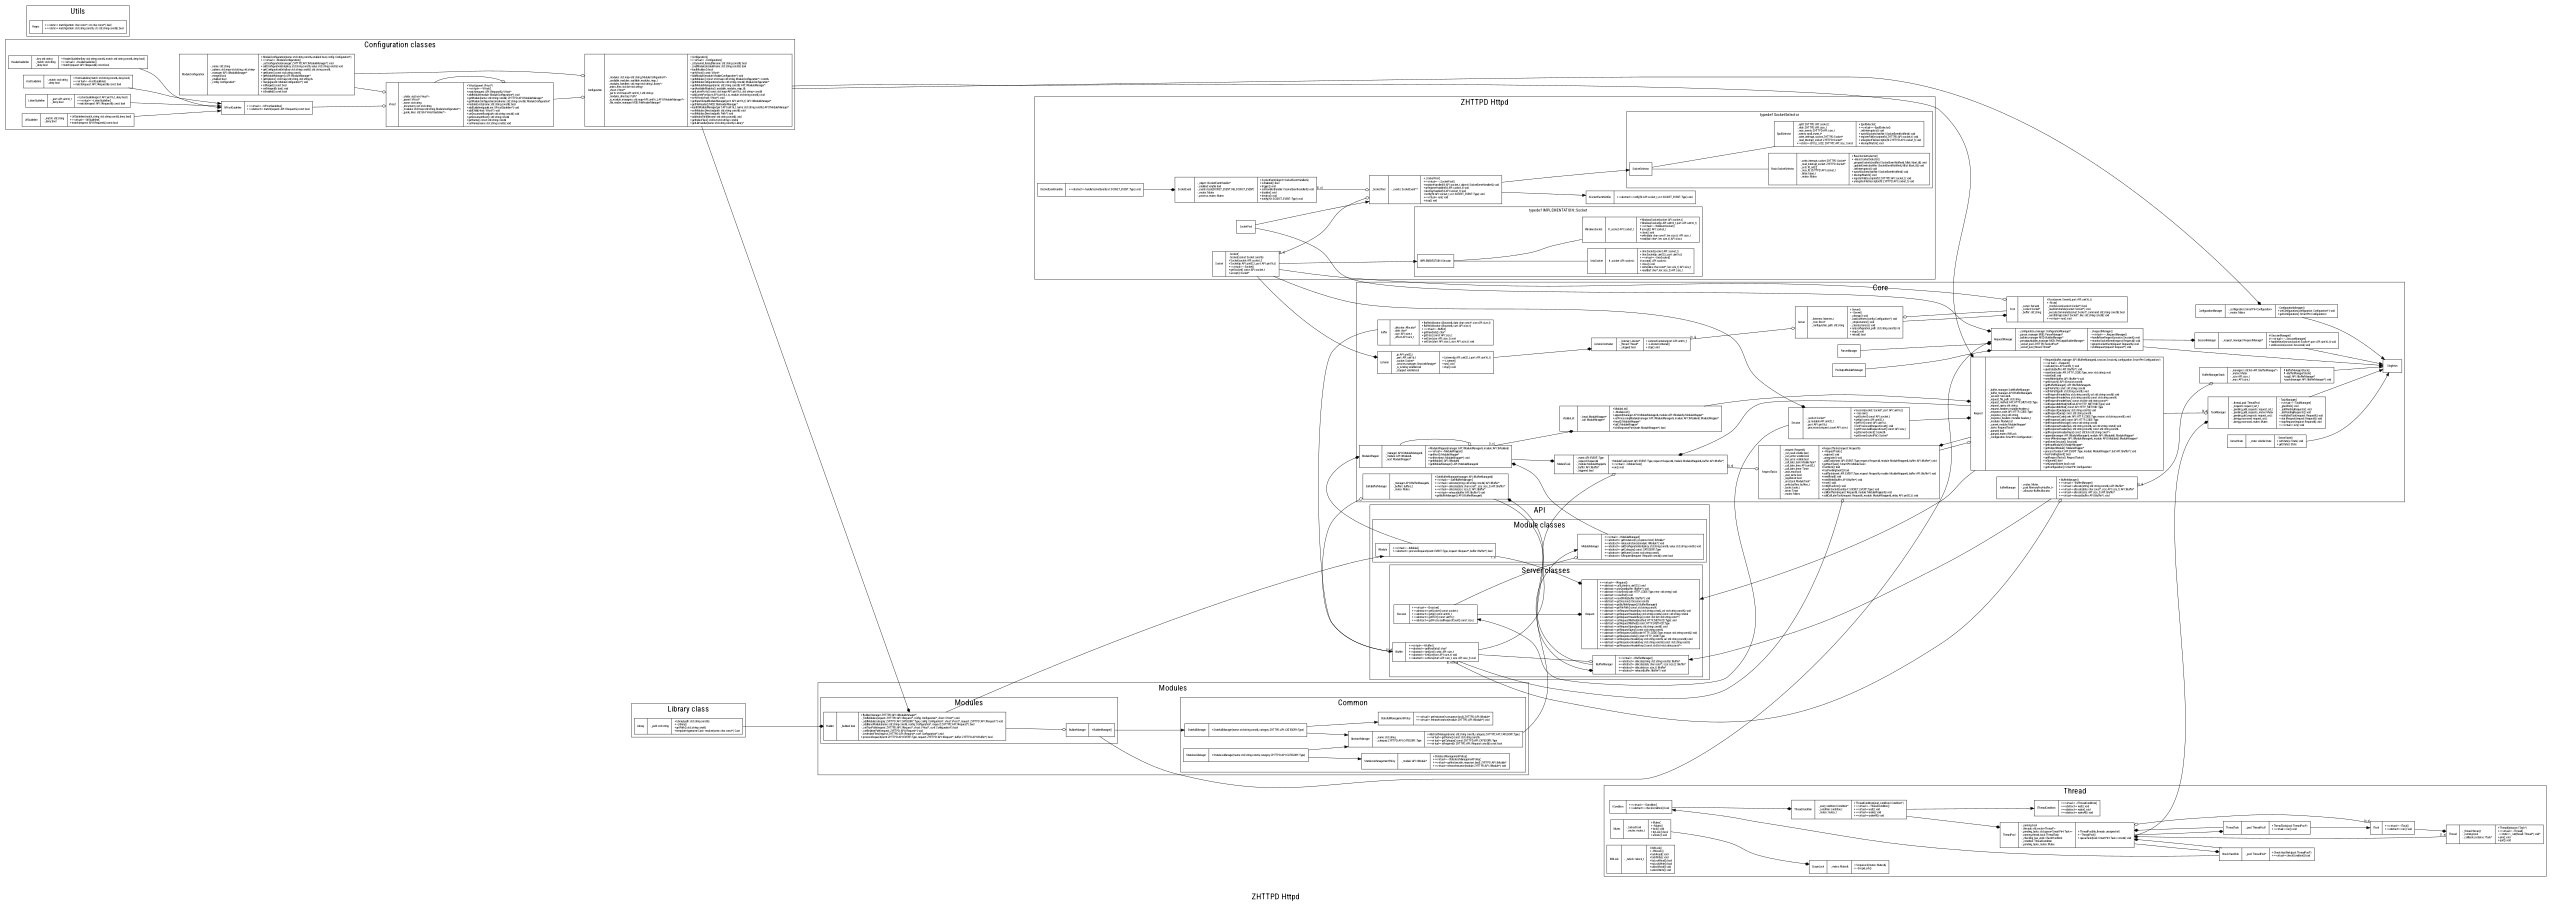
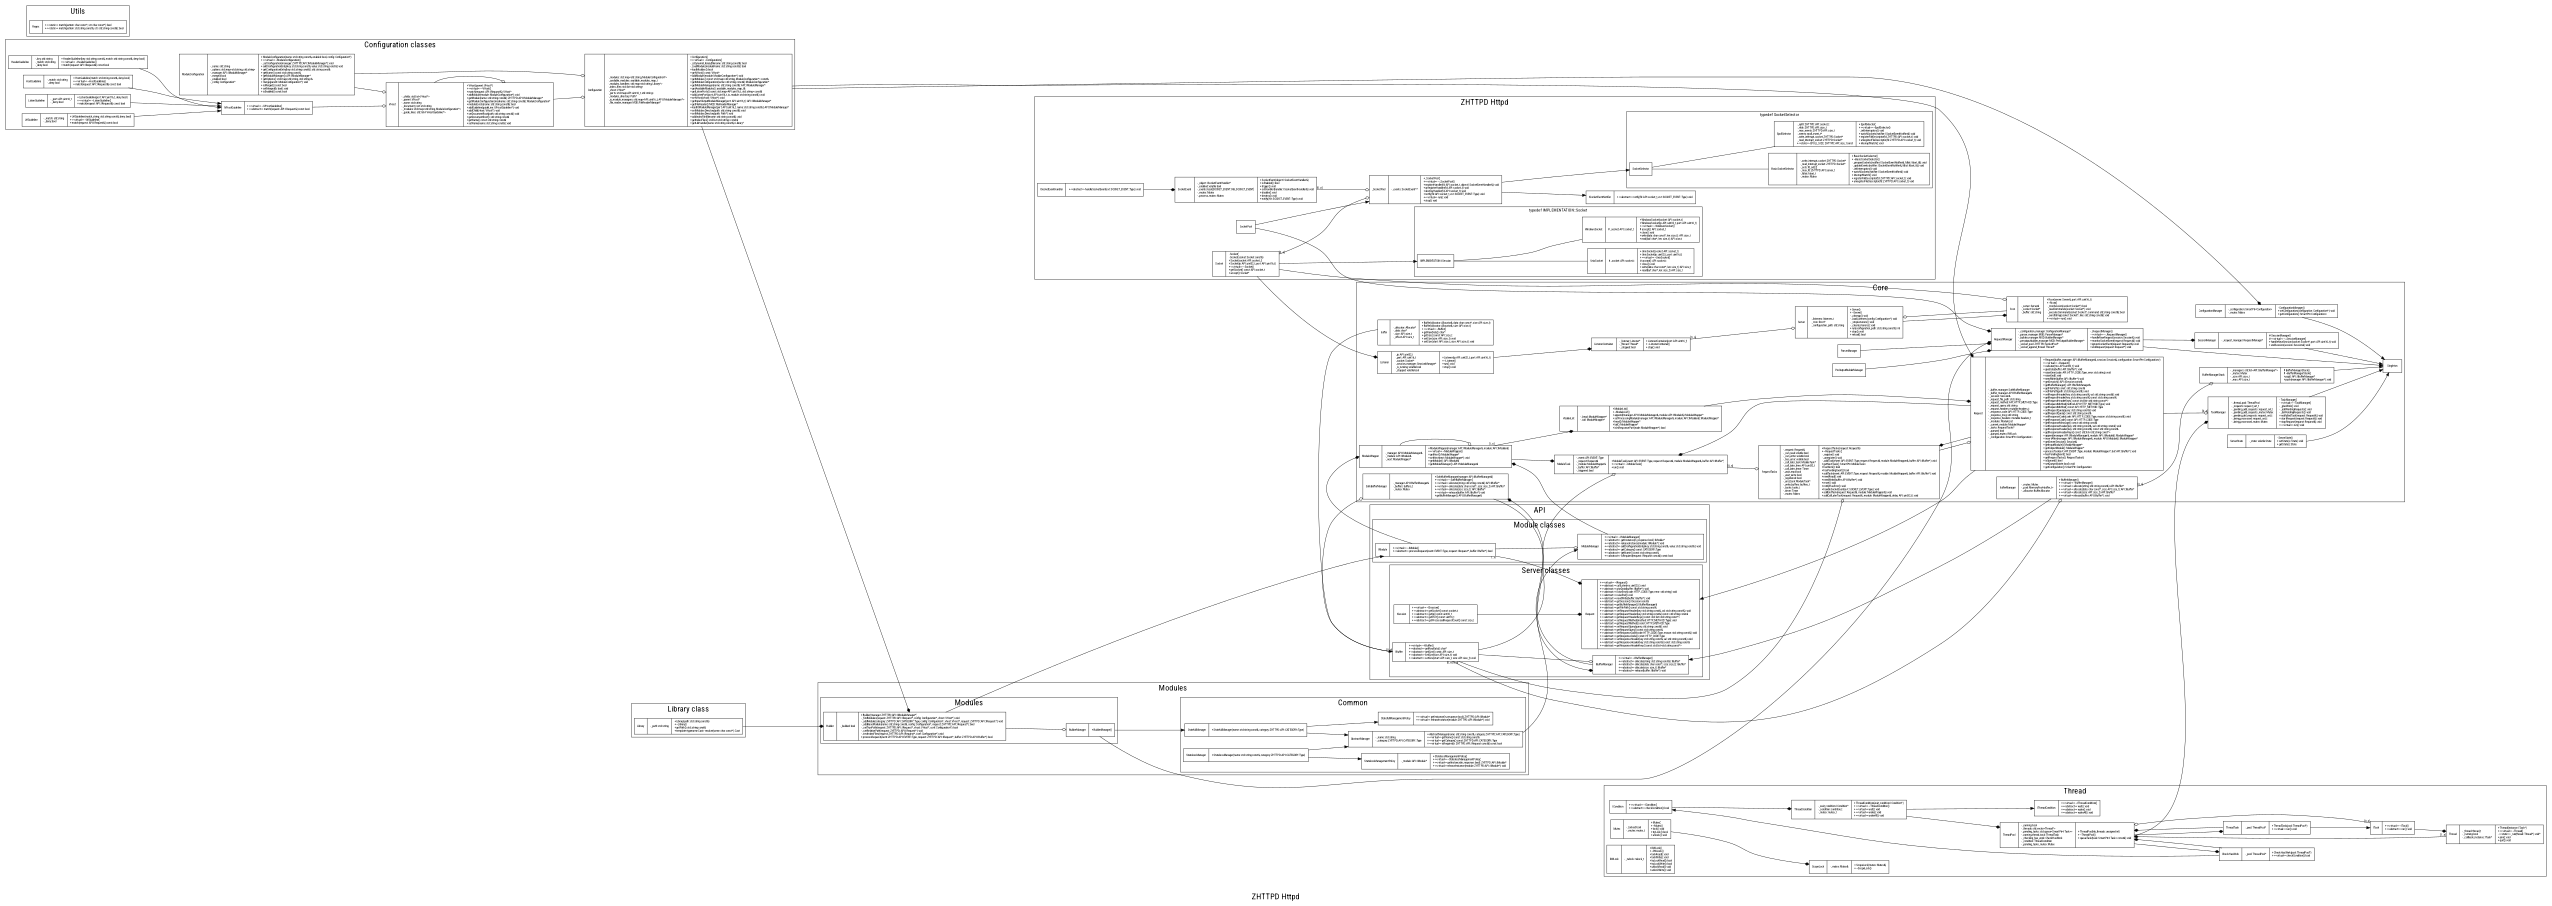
(1818, 170) -> (1817, 170)
(2035, 347) -> (2036, 347)
(1849, 423) -> none
(1513, 579) -> (1534, 548)
